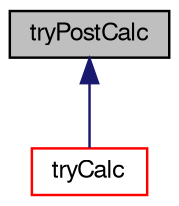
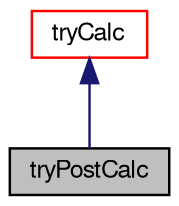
(90, 116) -> (90, 116)
